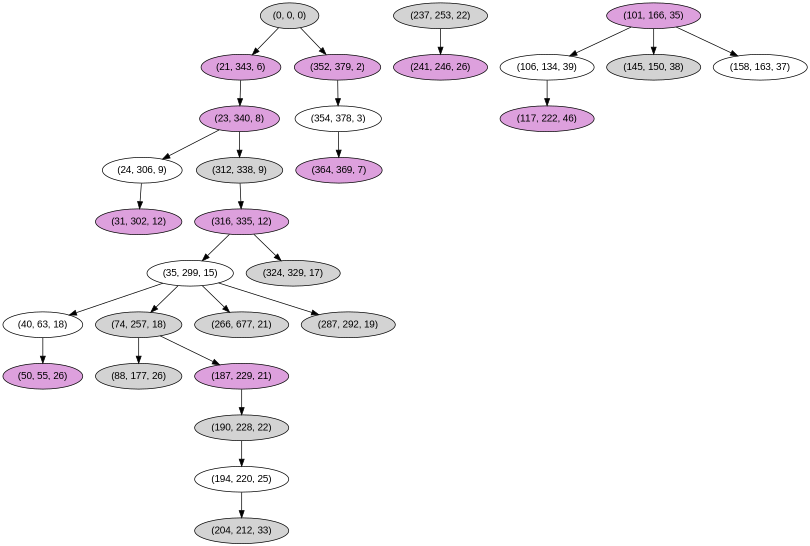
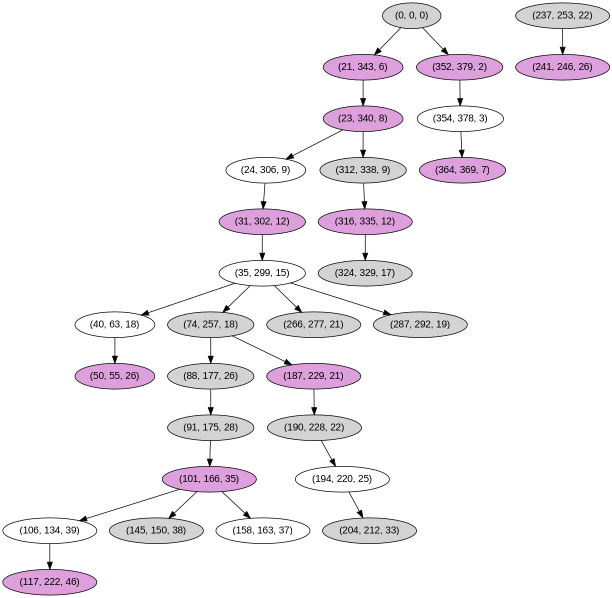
(219, 245) -> (262, 244)
(242, 325) -> (314, 325)
none -> (211, 428)
